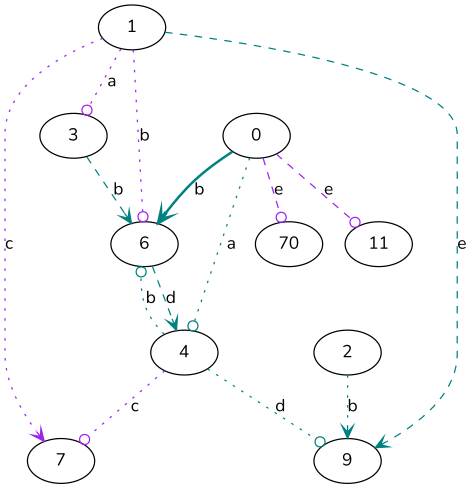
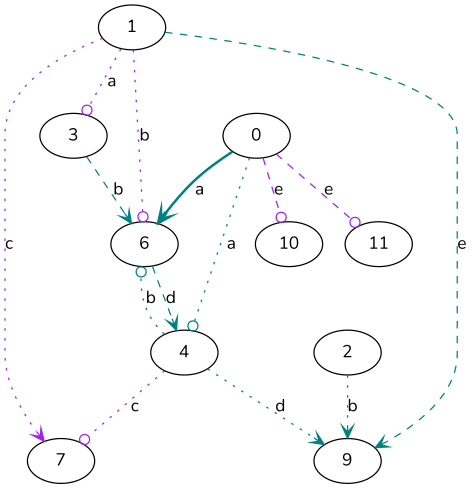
(200, 190) -> (200, 190)
(289, 244) -> (289, 244)
(261, 403) -> (261, 403)
